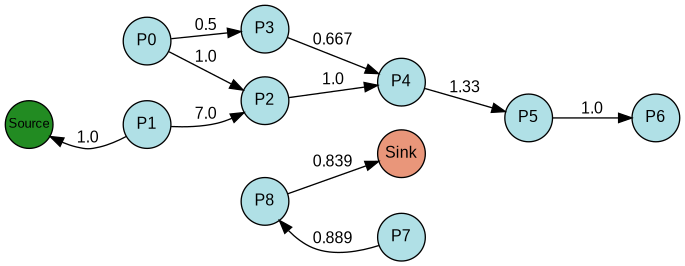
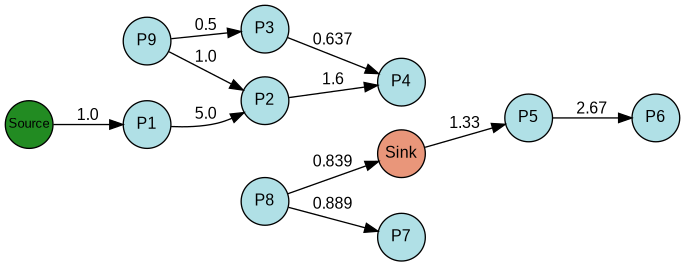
(333, 40) -> (333, 40)
(147, 41) -> (147, 41)
(333, 80) -> (333, 80)
(459, 98) -> (459, 138)
(592, 109) -> (592, 109)
(206, 115) -> (206, 115)
(95, 148) -> (81, 125)
(331, 252) -> (327, 218)
